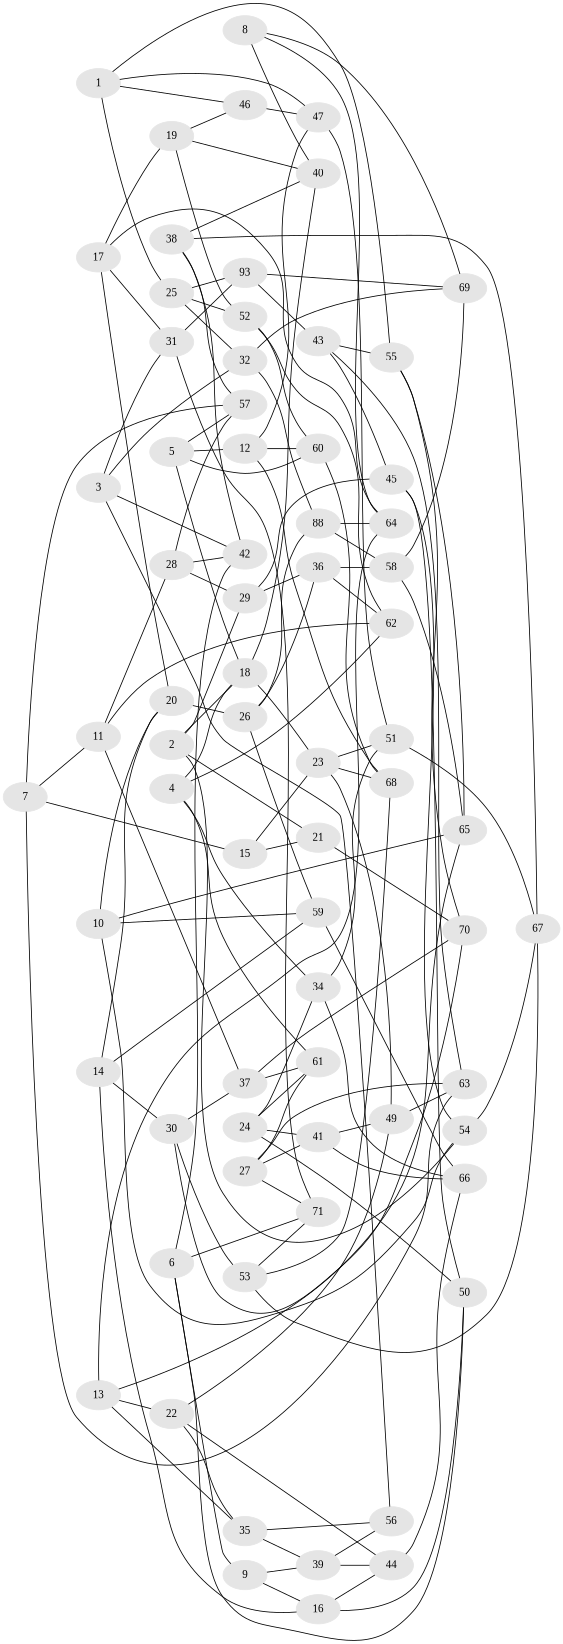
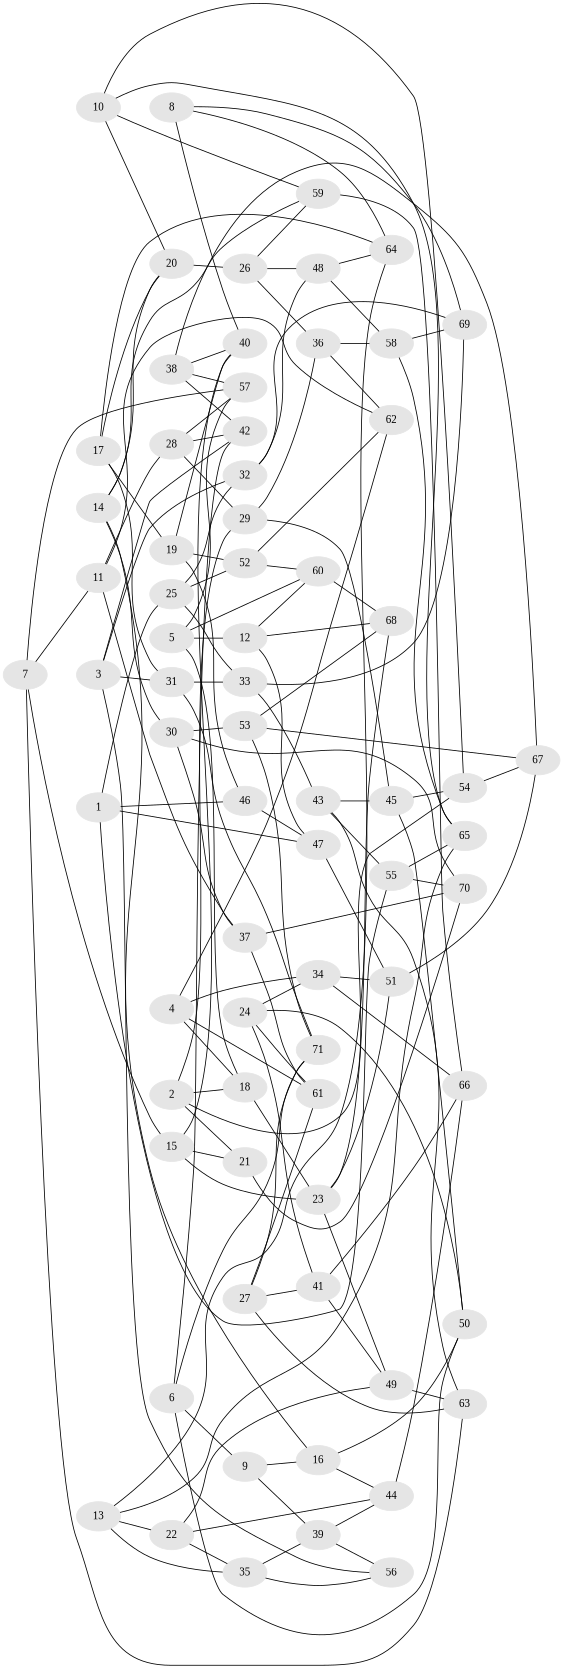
(245, 273) -> (245, 682)
(287, 473) -> (206, 784)
(318, 523) -> (318, 269)
